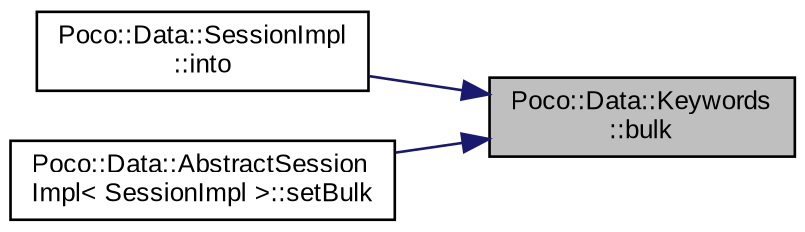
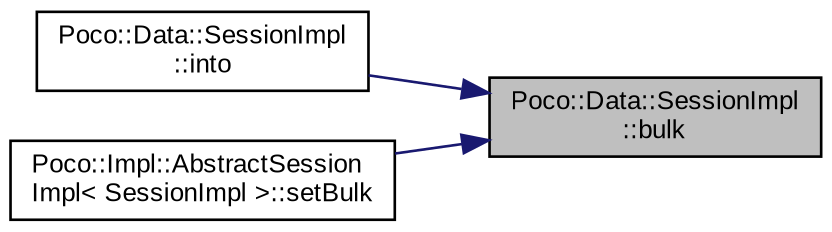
(642, 117) -> (655, 117)
(203, 180) -> (203, 180)
